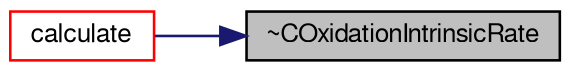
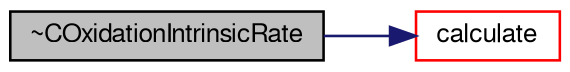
(187, 36) -> (357, 36)
